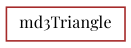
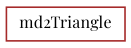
(66, 24) -> (66, 24)
